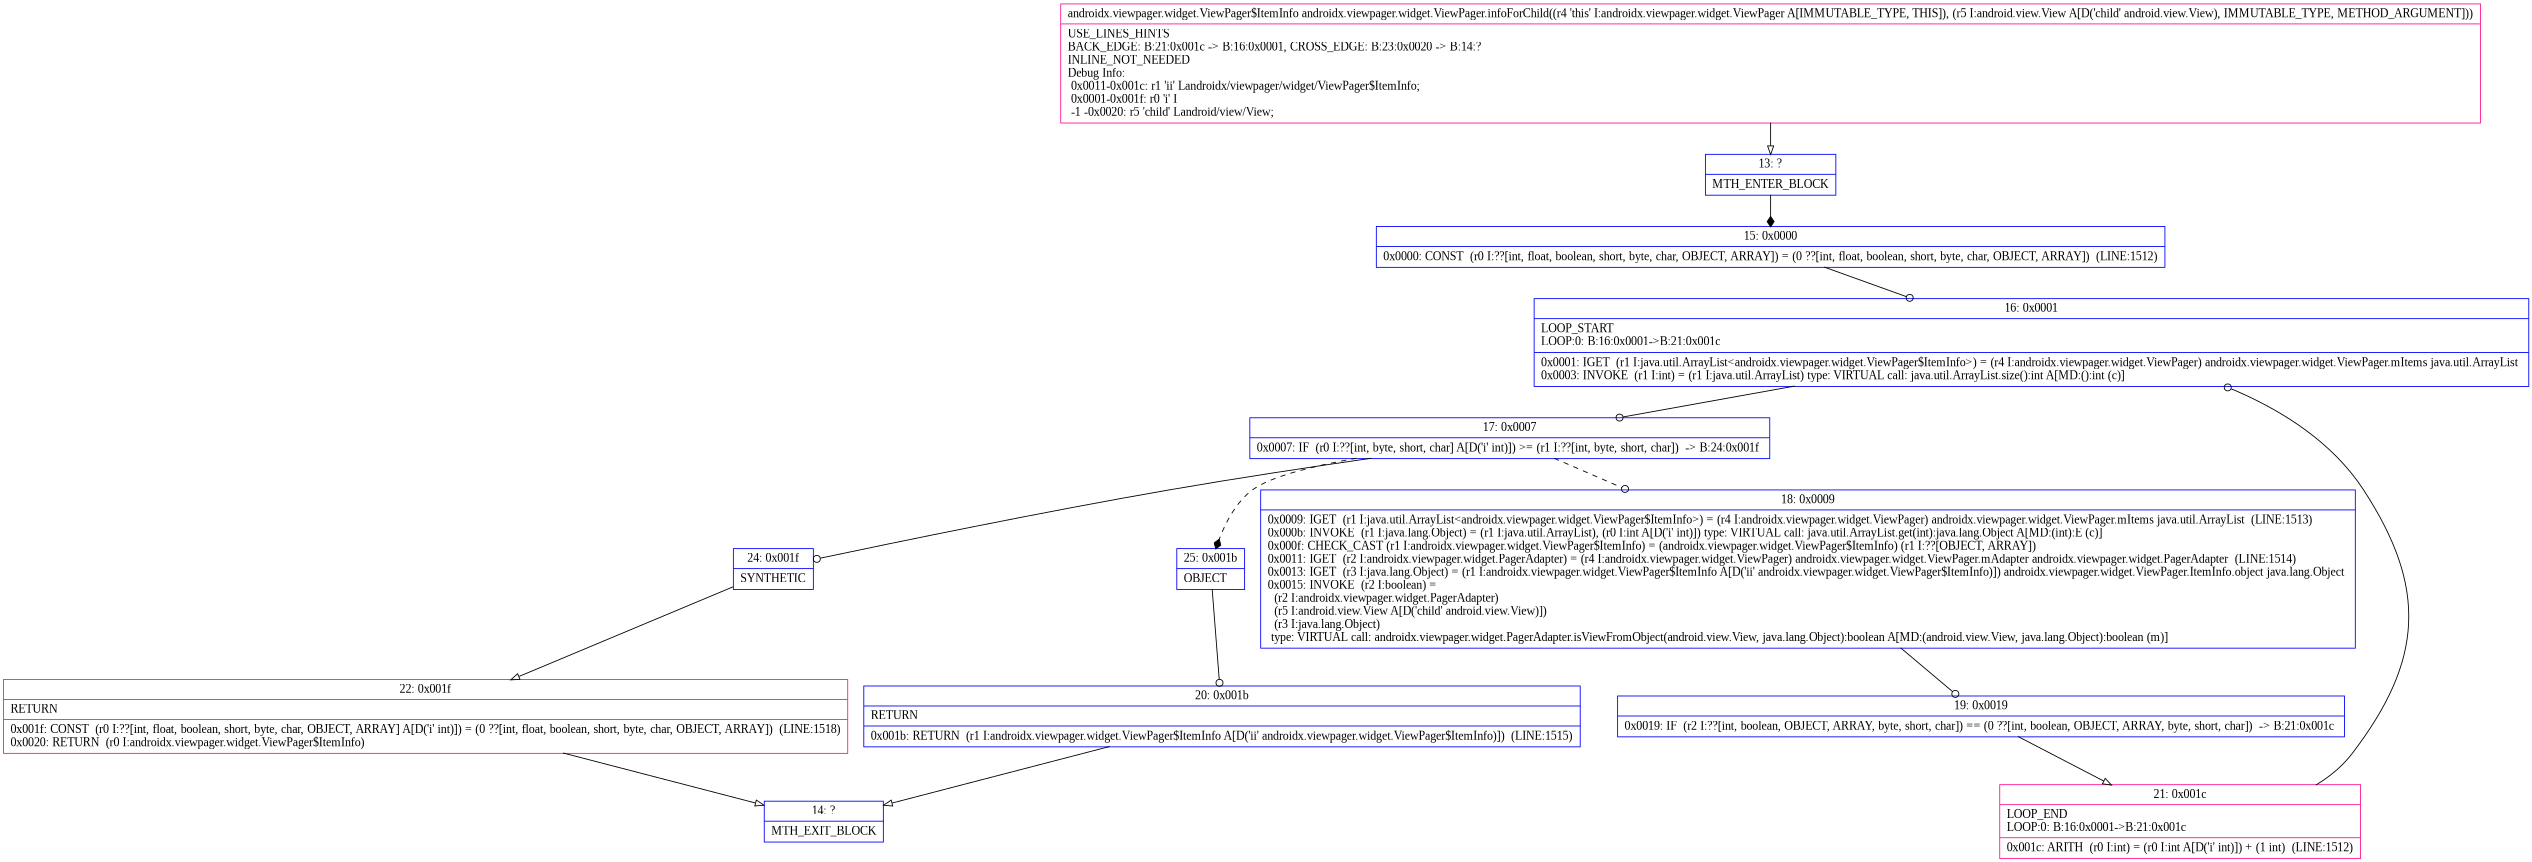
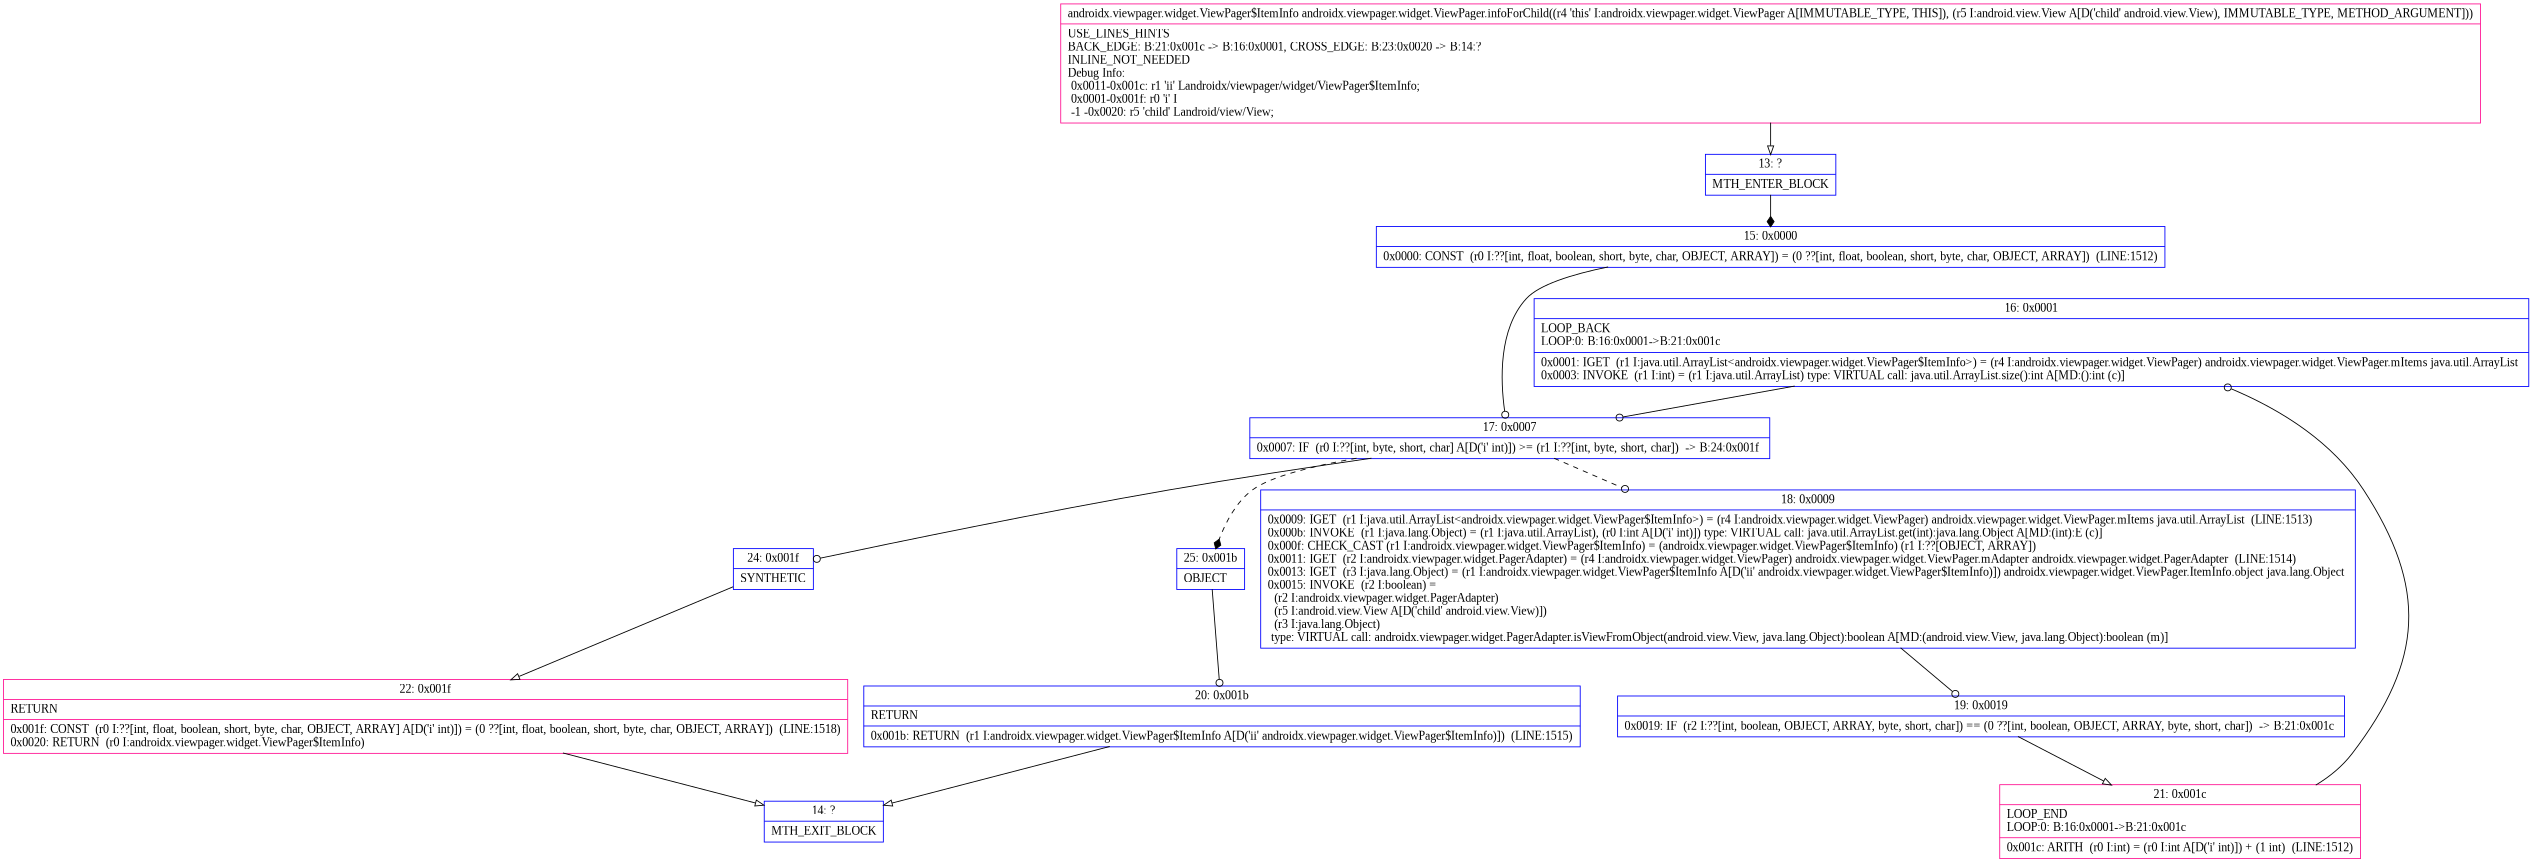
(1865, 282) -> (1518, 310)
(1578, 329) -> (1576, 329)
